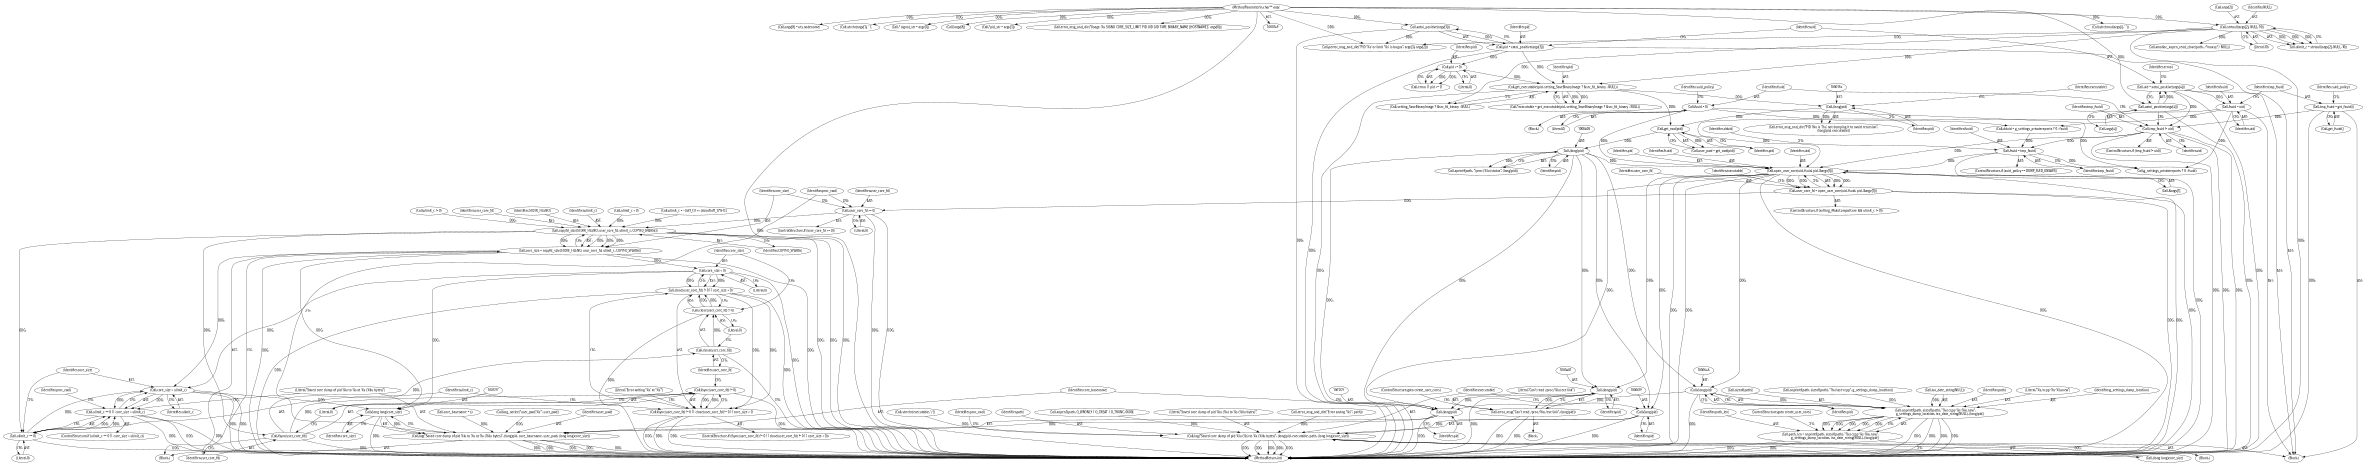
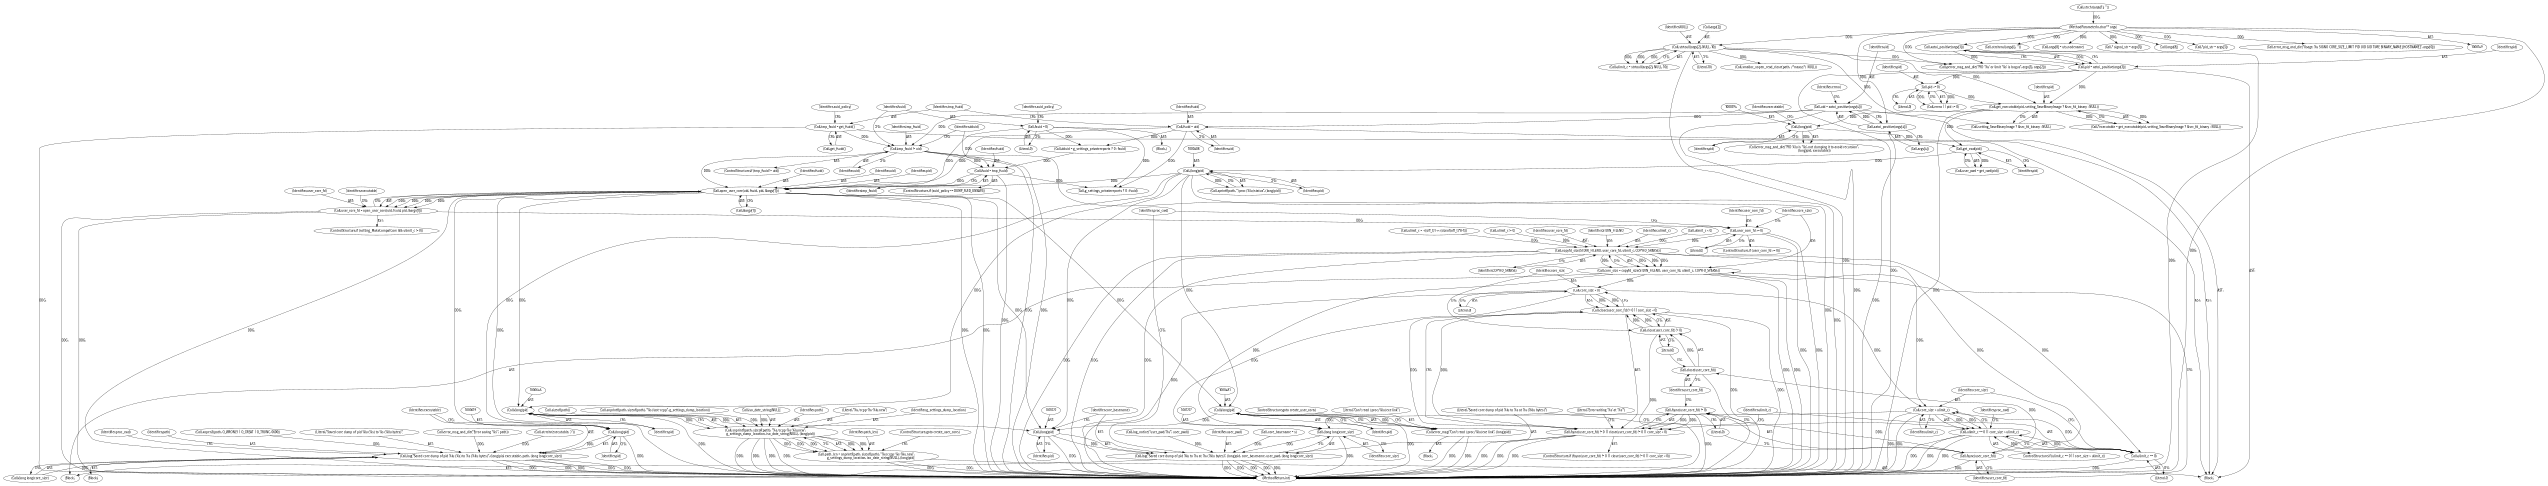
(1023, 12) -> (2093, 16)
(2158, 117) -> (939, 139)
(1801, 141) -> (969, 149)
